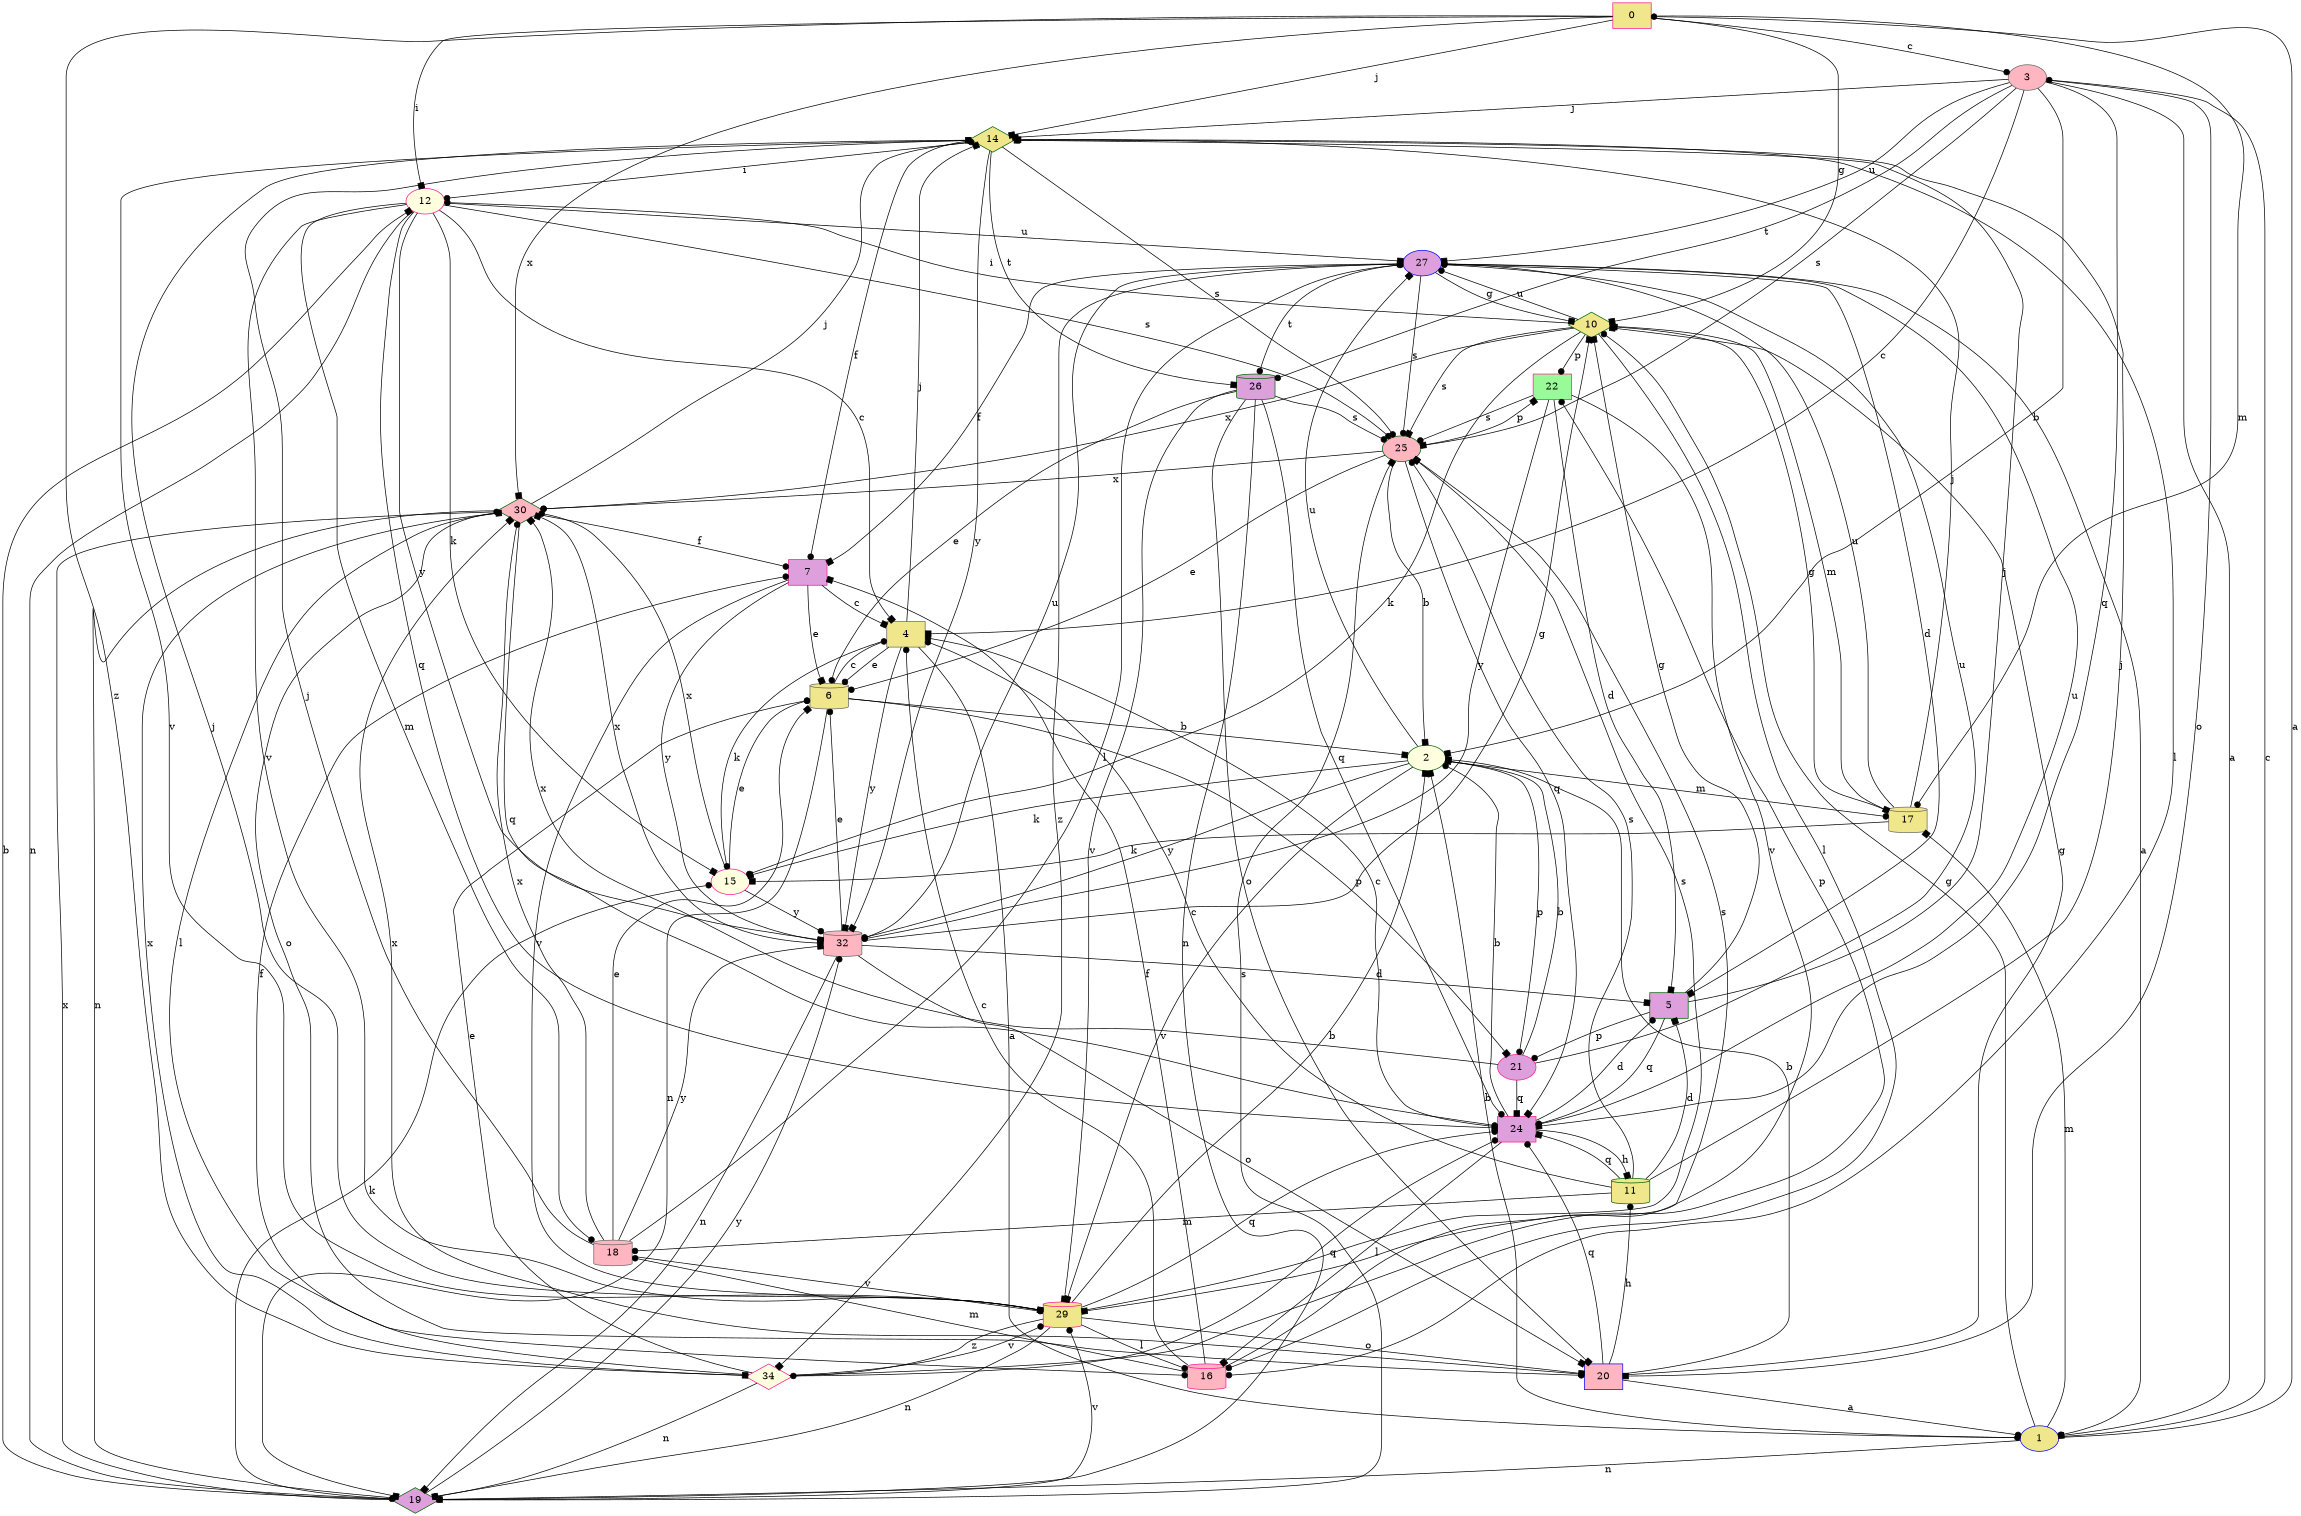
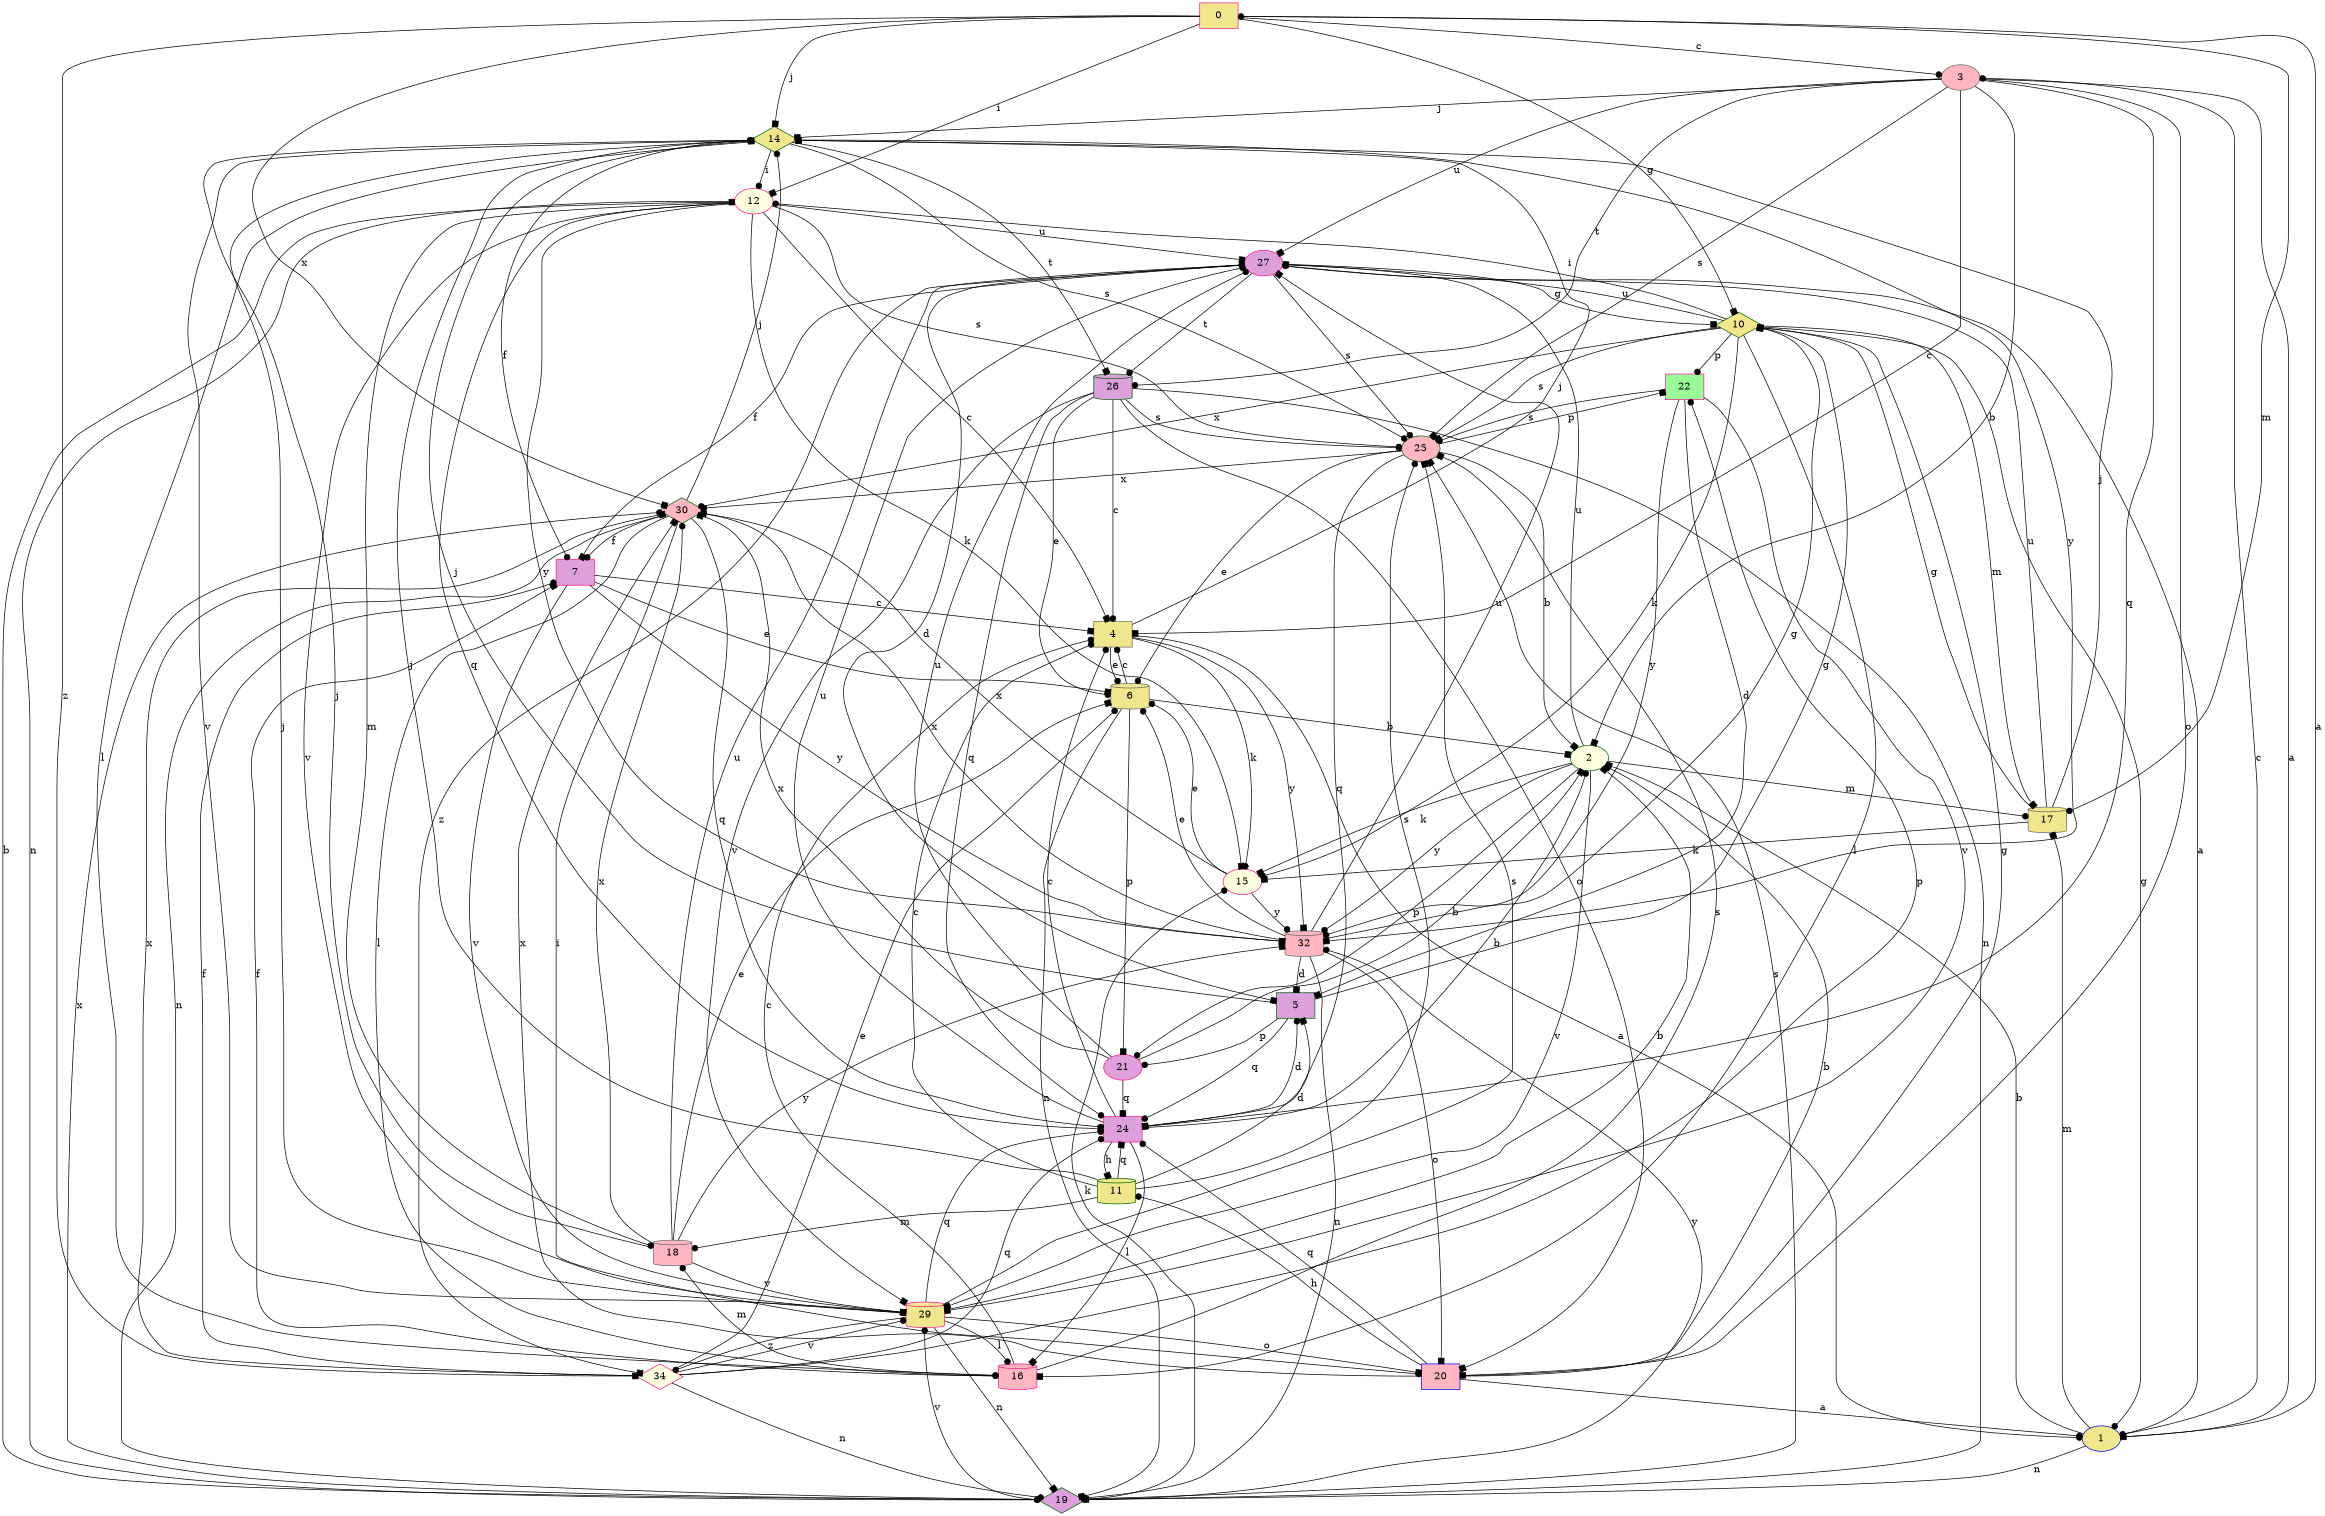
(1422, 263) -> (1264, 263)
none -> (1113, 508)
(1105, 758) -> (737, 758)
(1898, 857) -> (2130, 743)
(289, 944) -> (558, 944)
(1895, 1050) -> (1731, 1063)
(835, 1284) -> (783, 1294)
